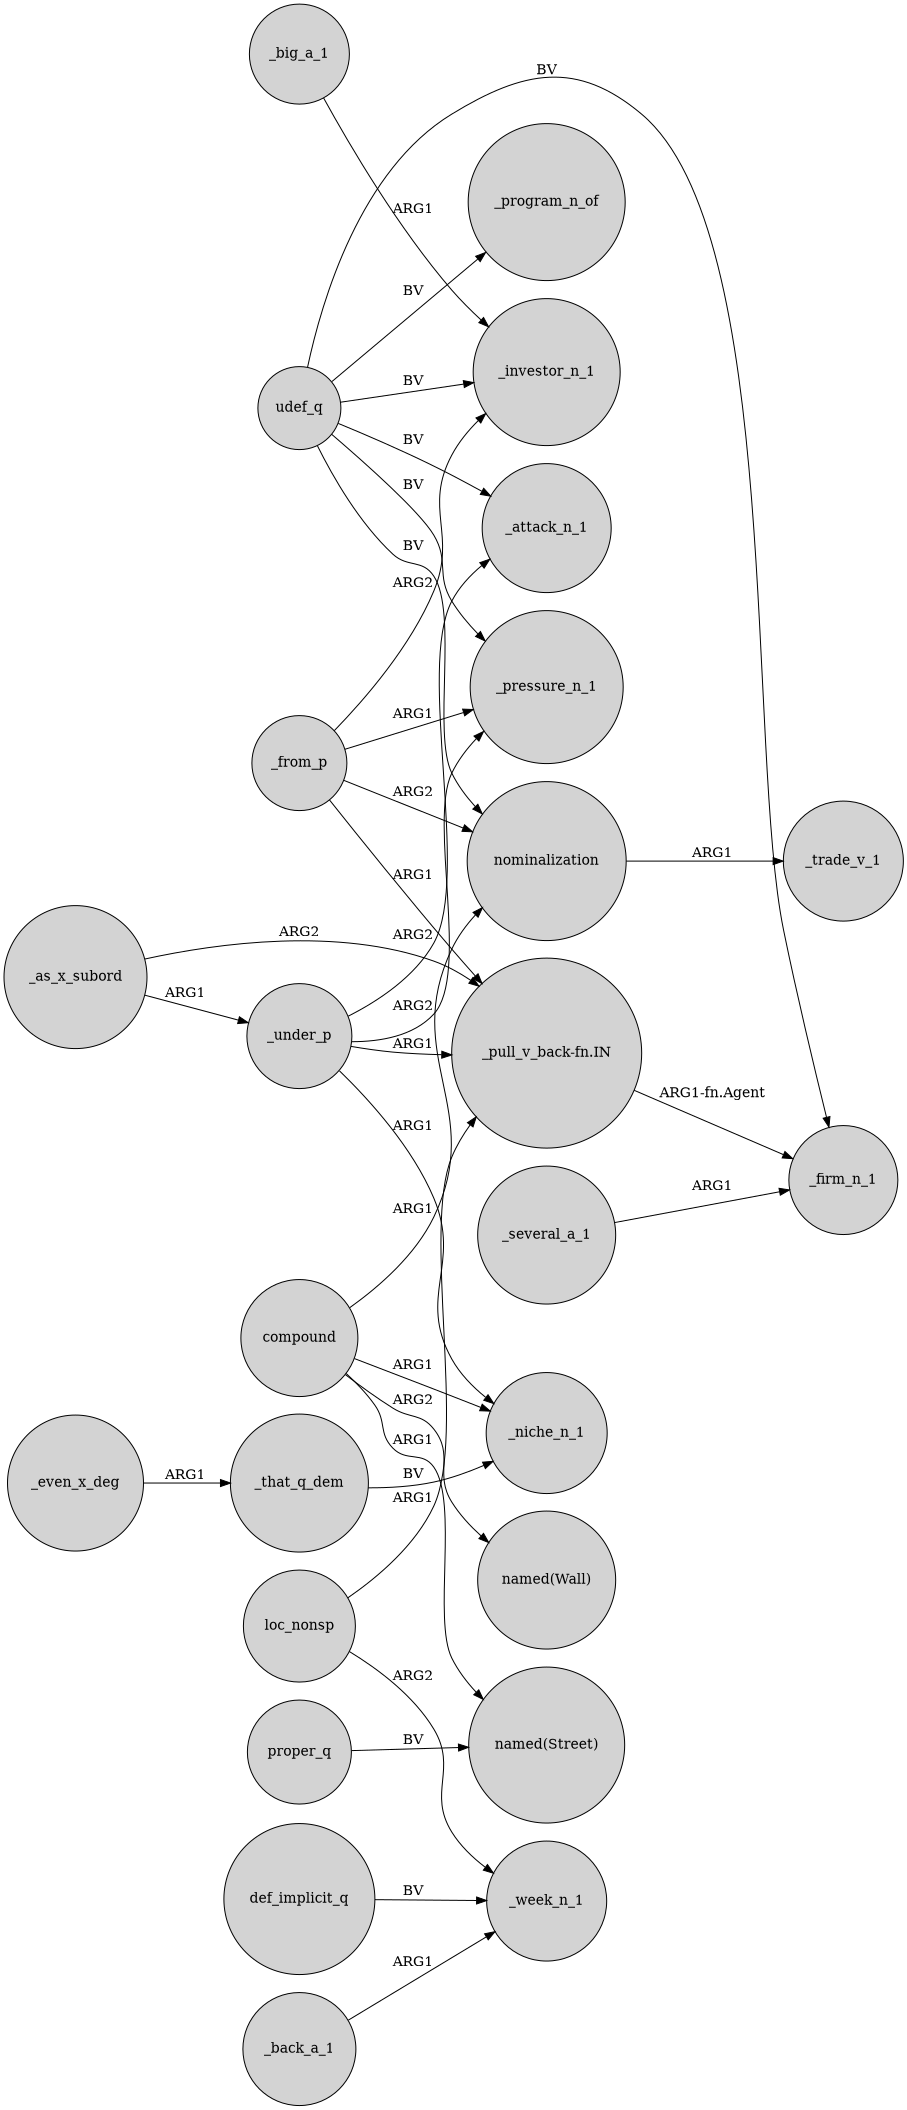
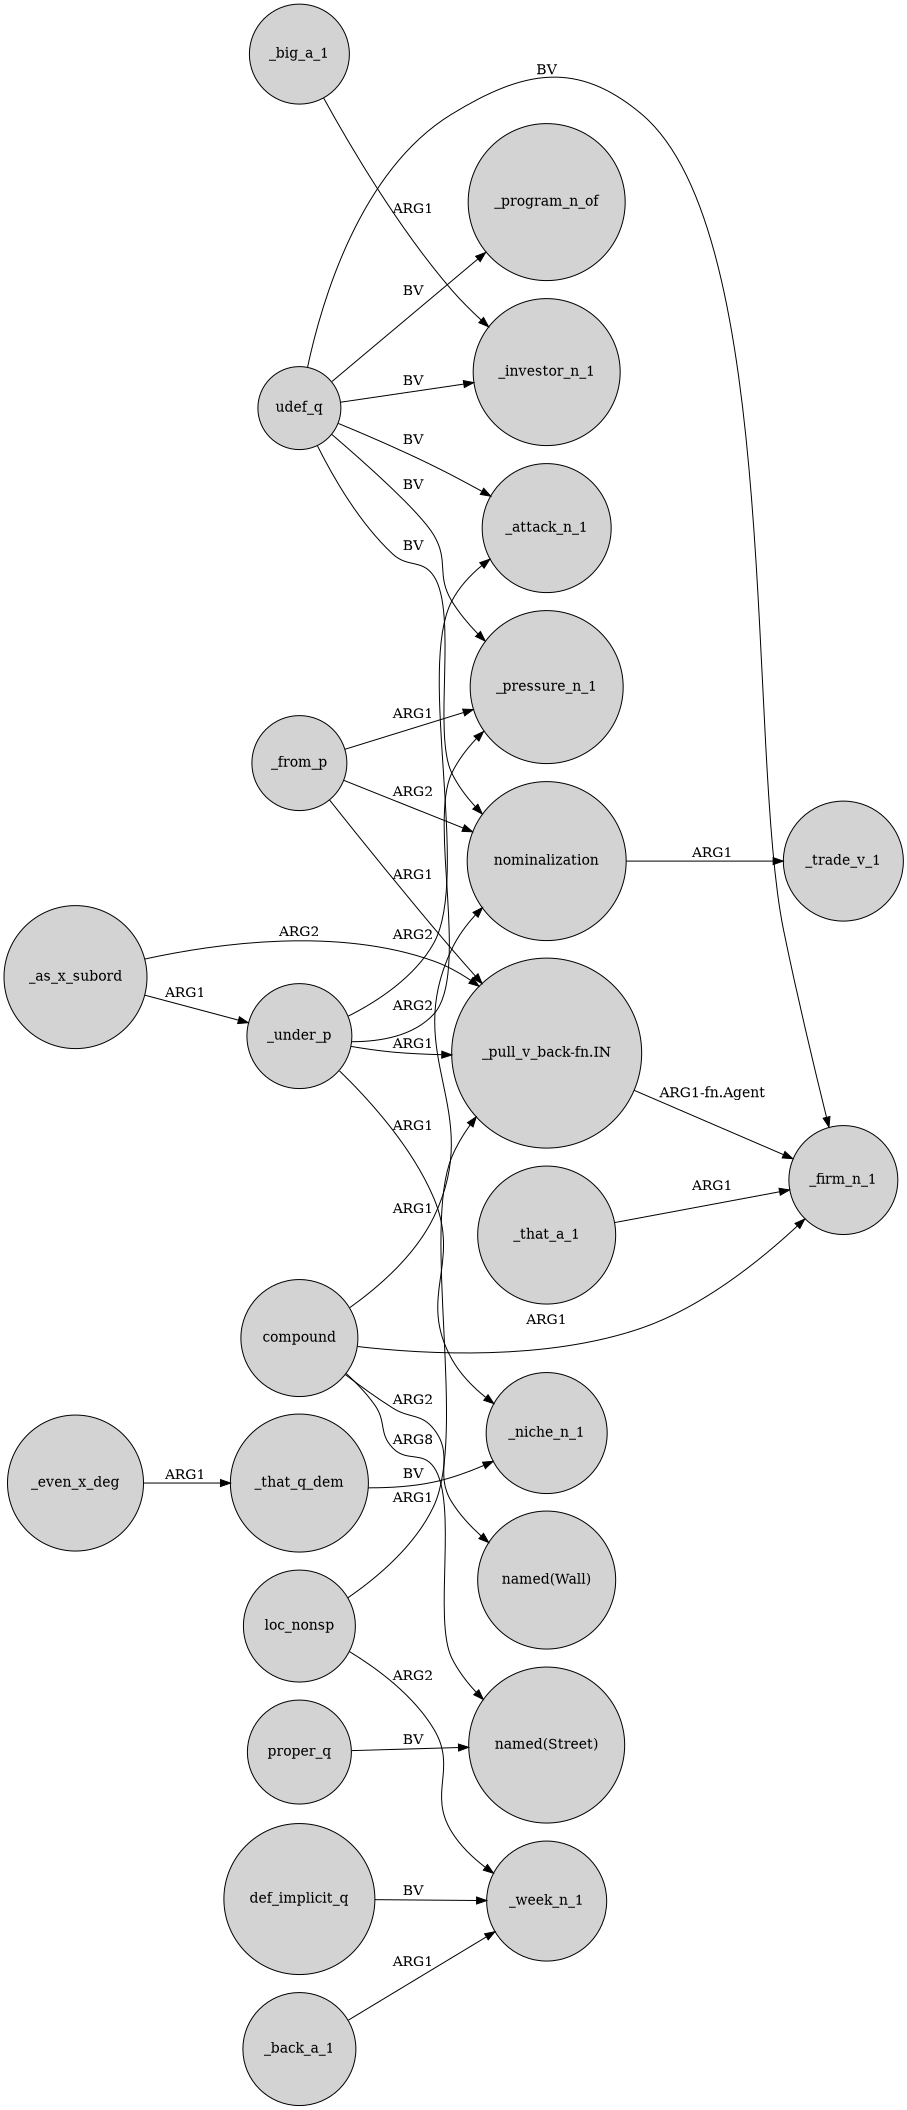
(432, 594) -> none
(547, 1235) -> (547, 1235)
(418, 1383) -> (594, 1341)
(413, 1441) -> (413, 1441)
